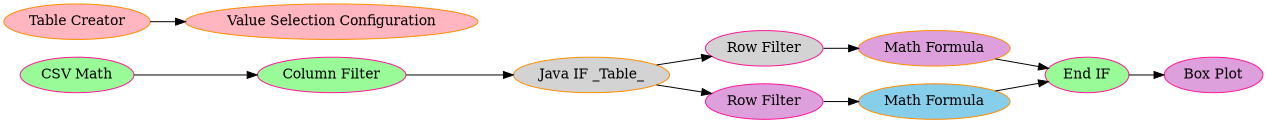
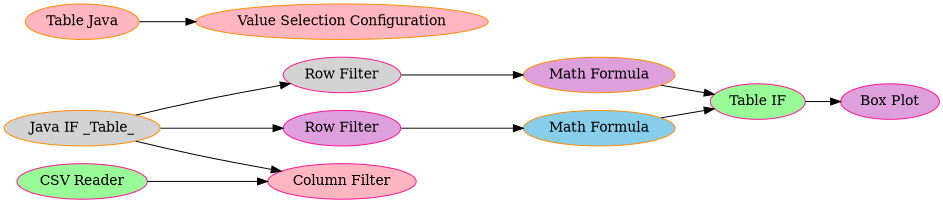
(77, 22) -> (82, 22)
(77, 75) -> (82, 181)
(332, 75) -> (342, 181)
(455, 75) -> (203, 156)
(1087, 75) -> (758, 102)
